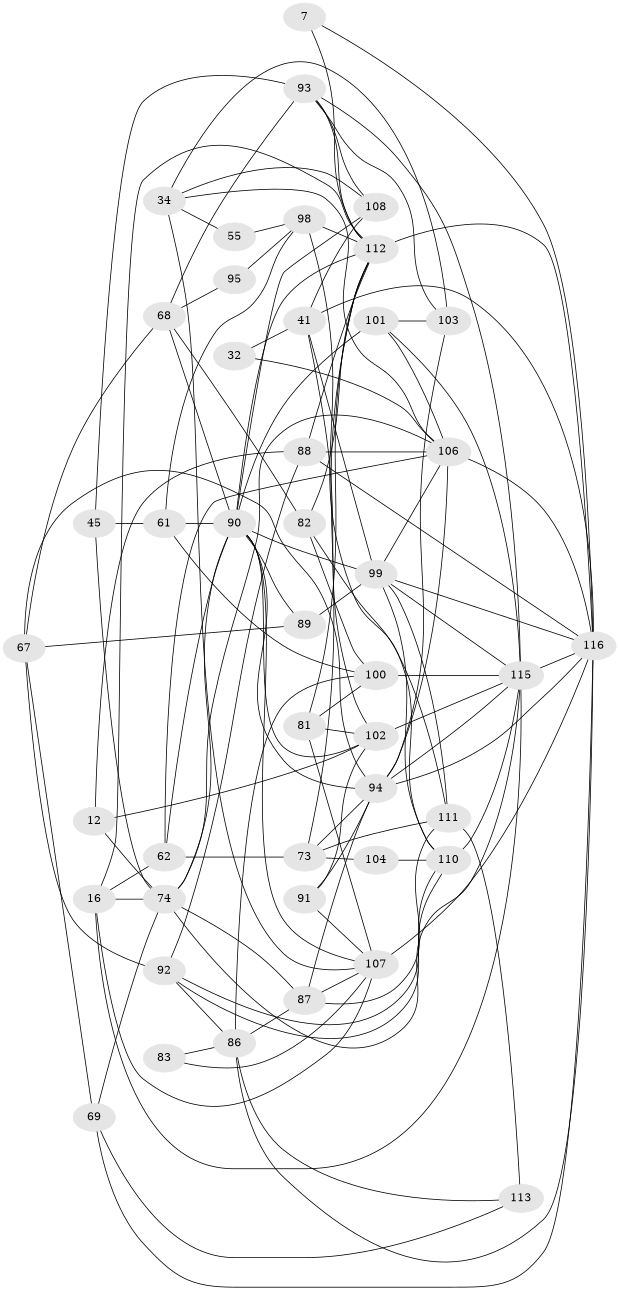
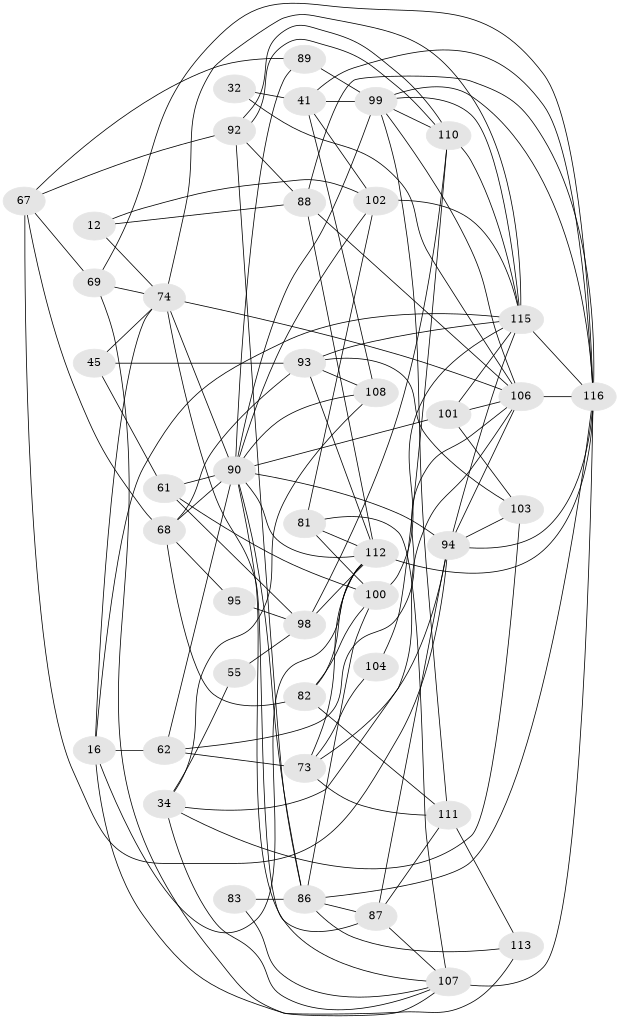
(305, 17) -> none
none -> (262, 594)
(305, 899) -> none
